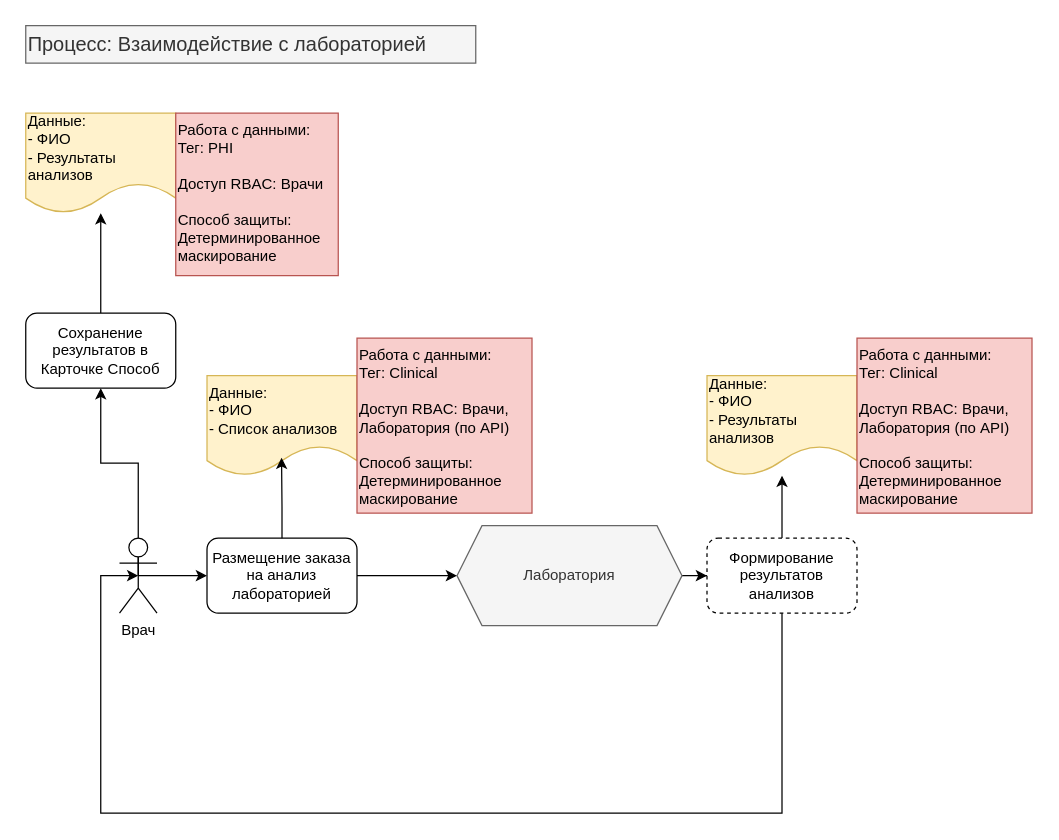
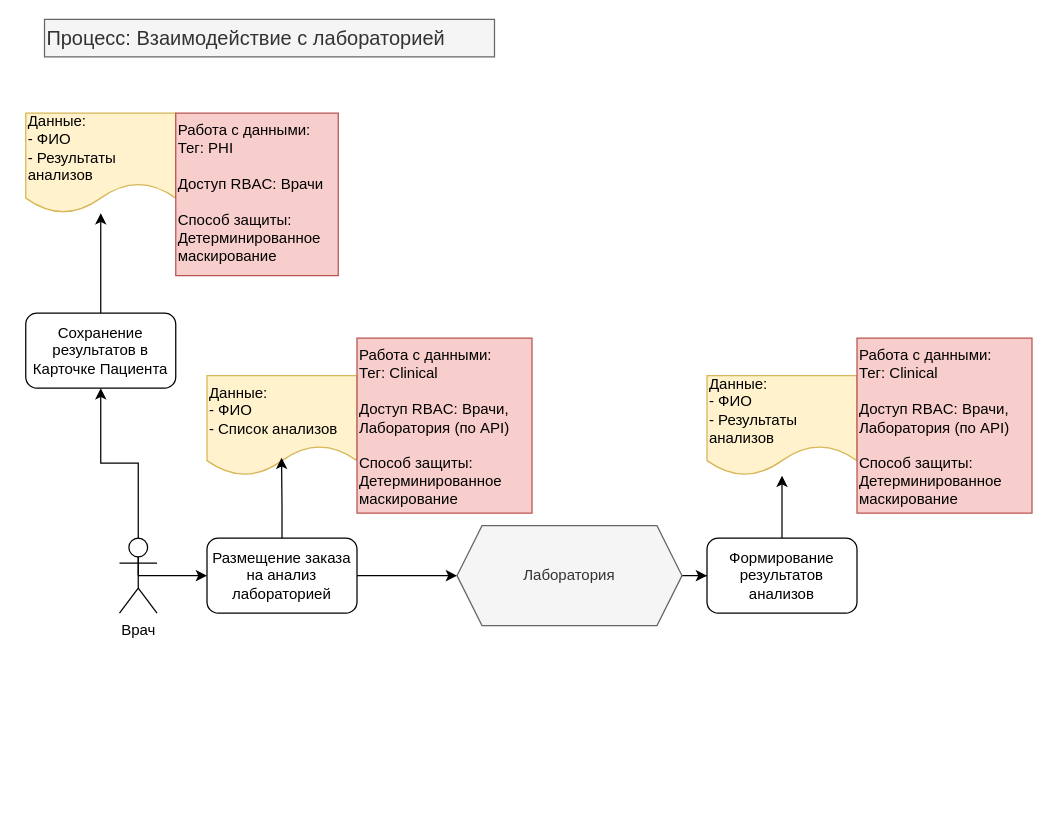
(251, 44) -> (269, 38)
(101, 351) -> (101, 351)
(782, 576) -> (782, 576)
(409, 813) -> none
